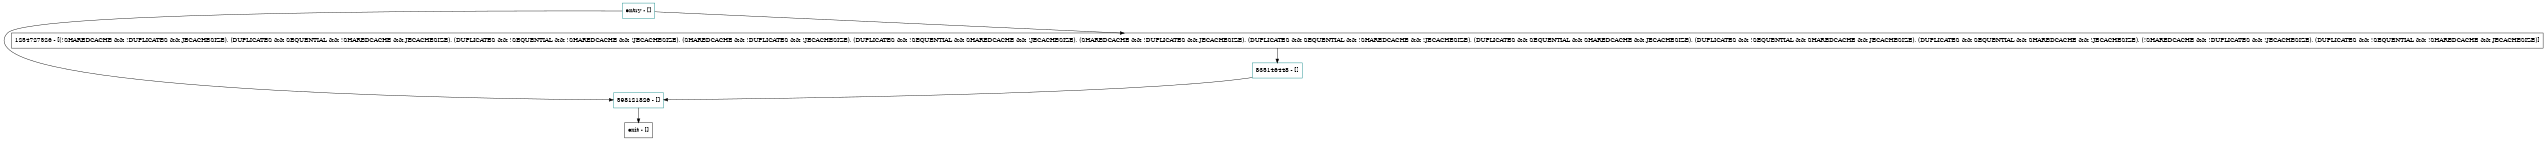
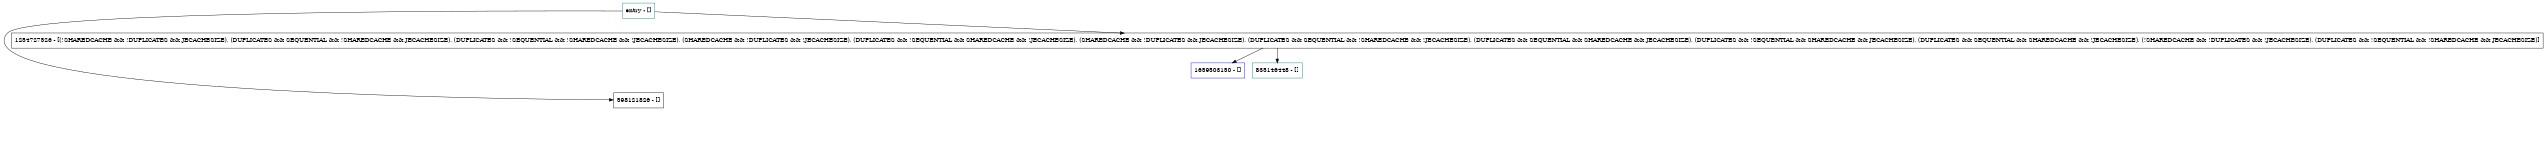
none -> (1218, 70)
(960, 94) -> none
(639, 100) -> (639, 100)
(639, 130) -> none
